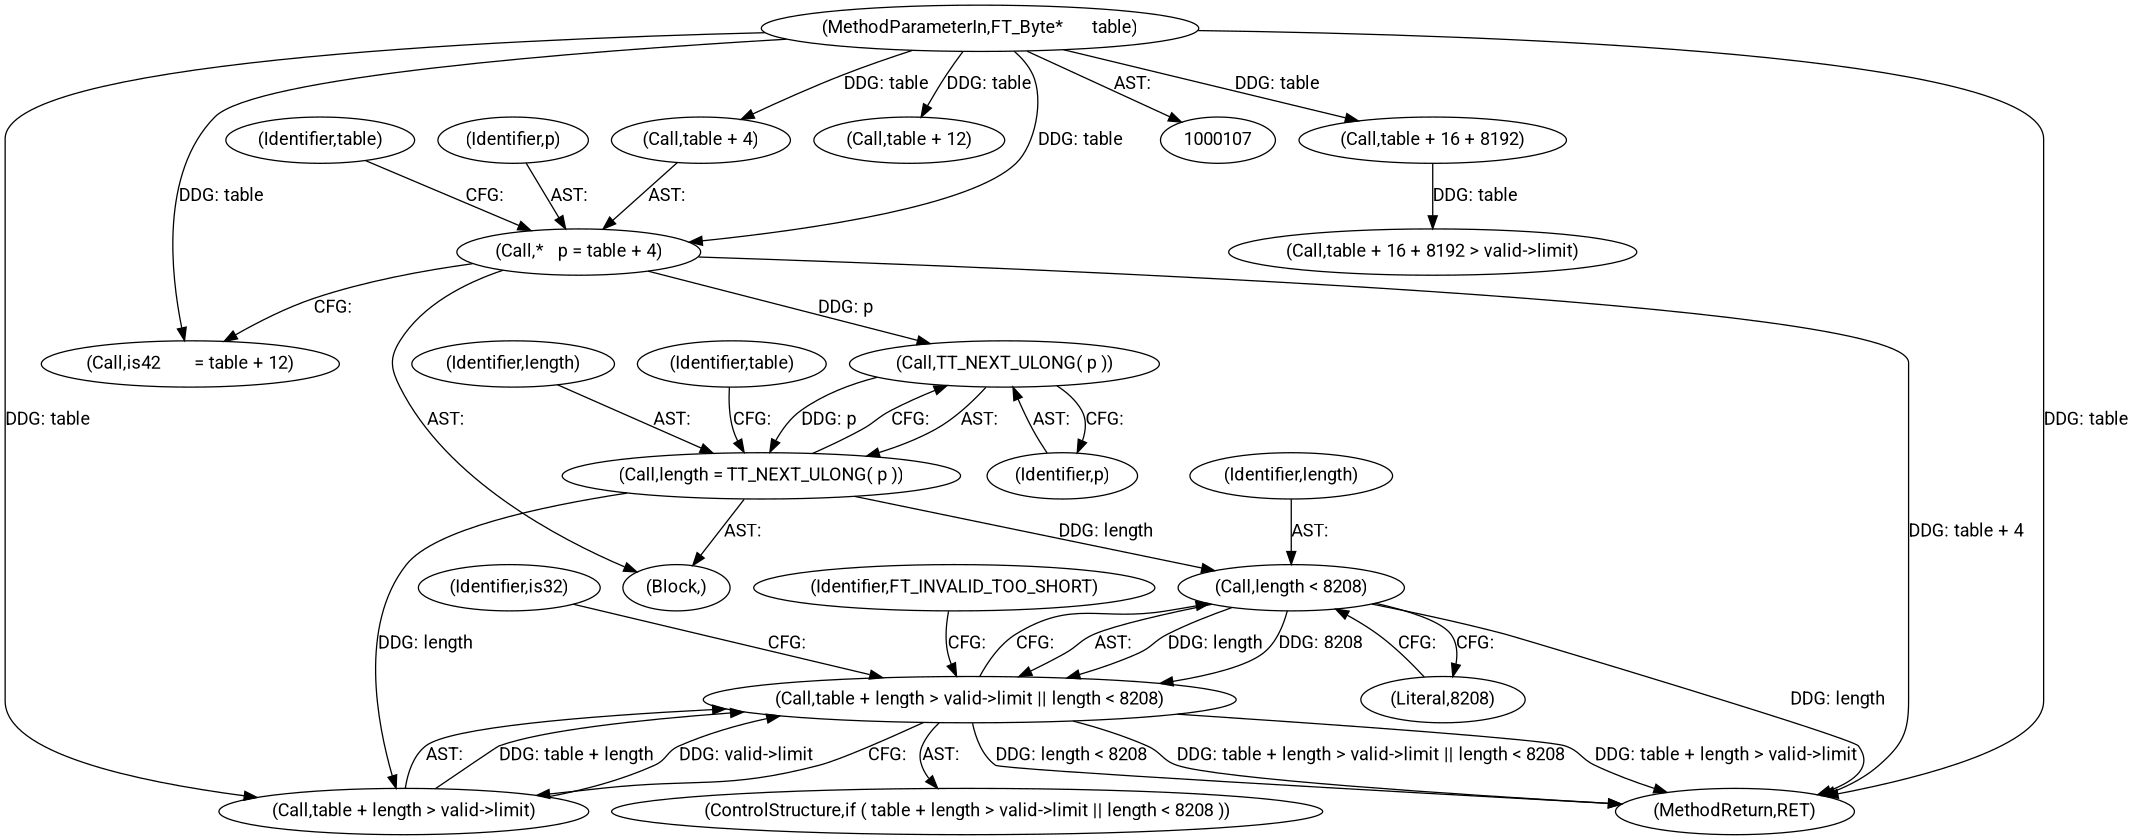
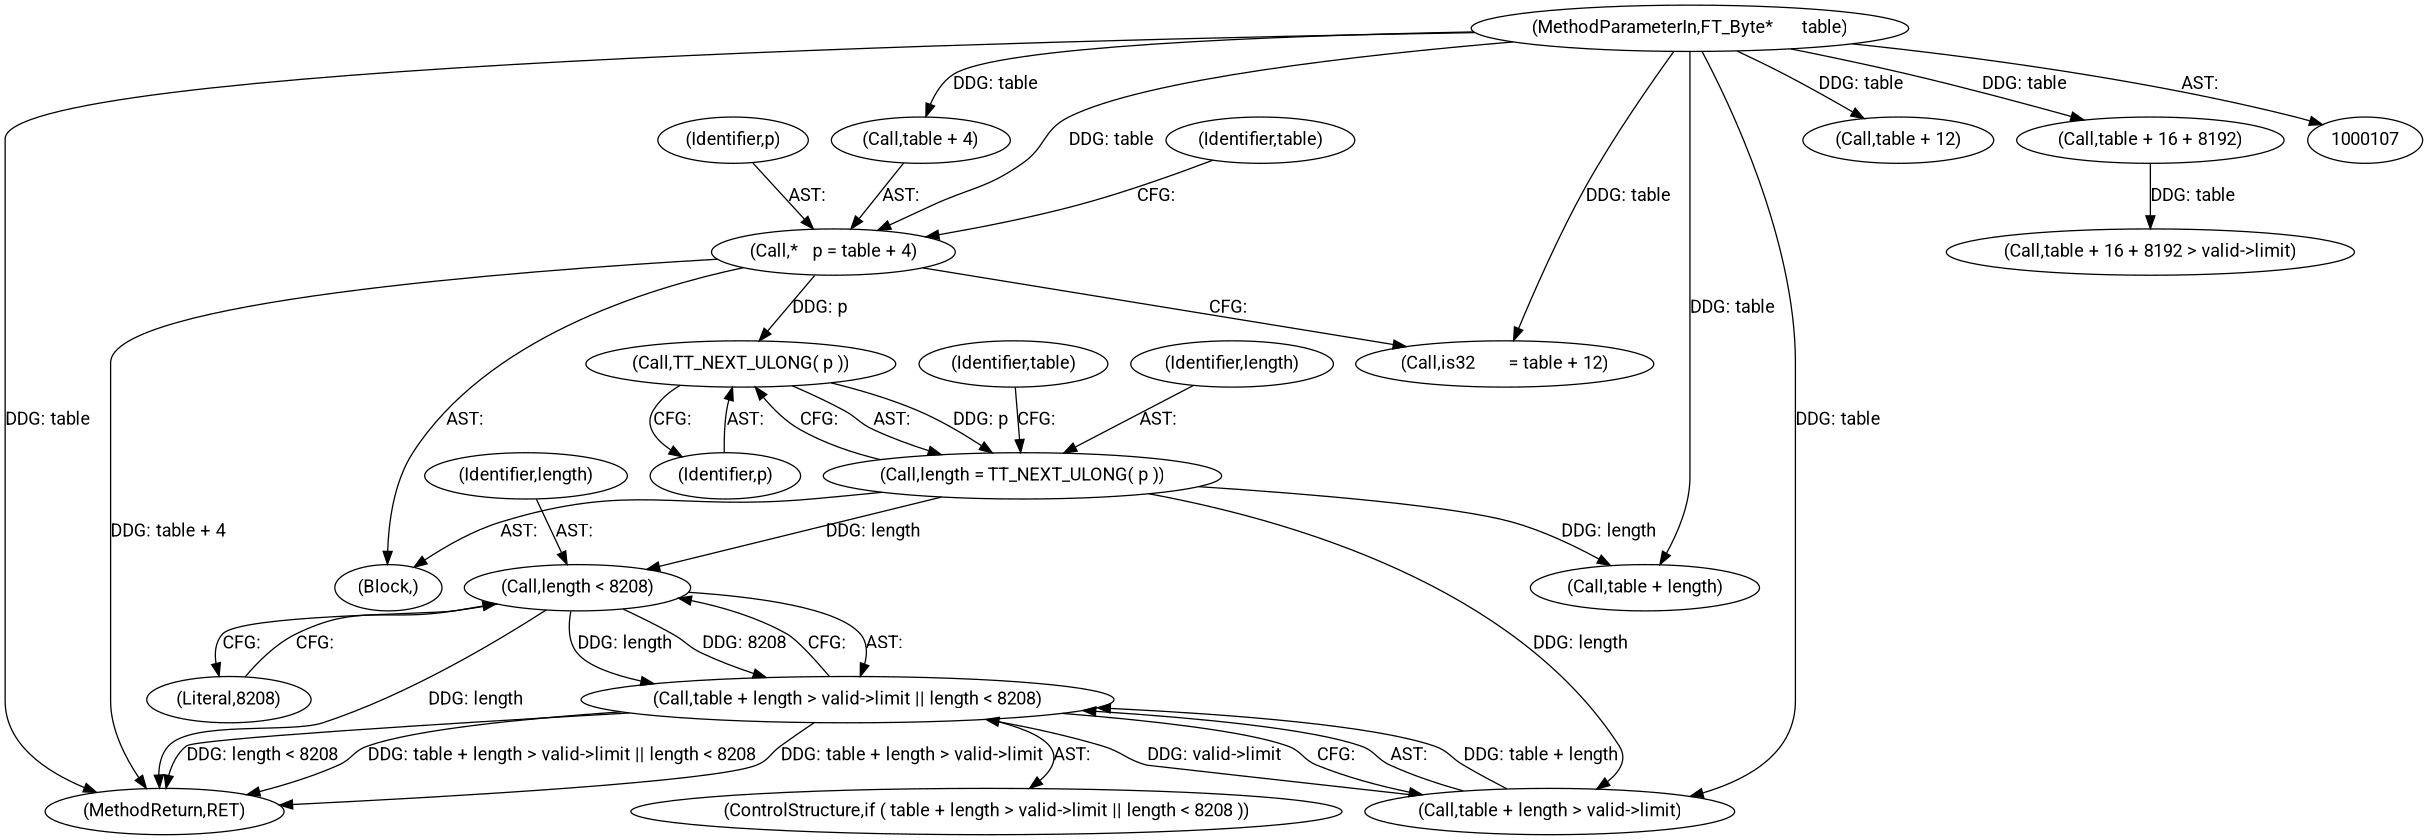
(190, 364) -> (1505, 364)
(509, 588) -> none
(954, 588) -> none
none -> (1645, 588)
